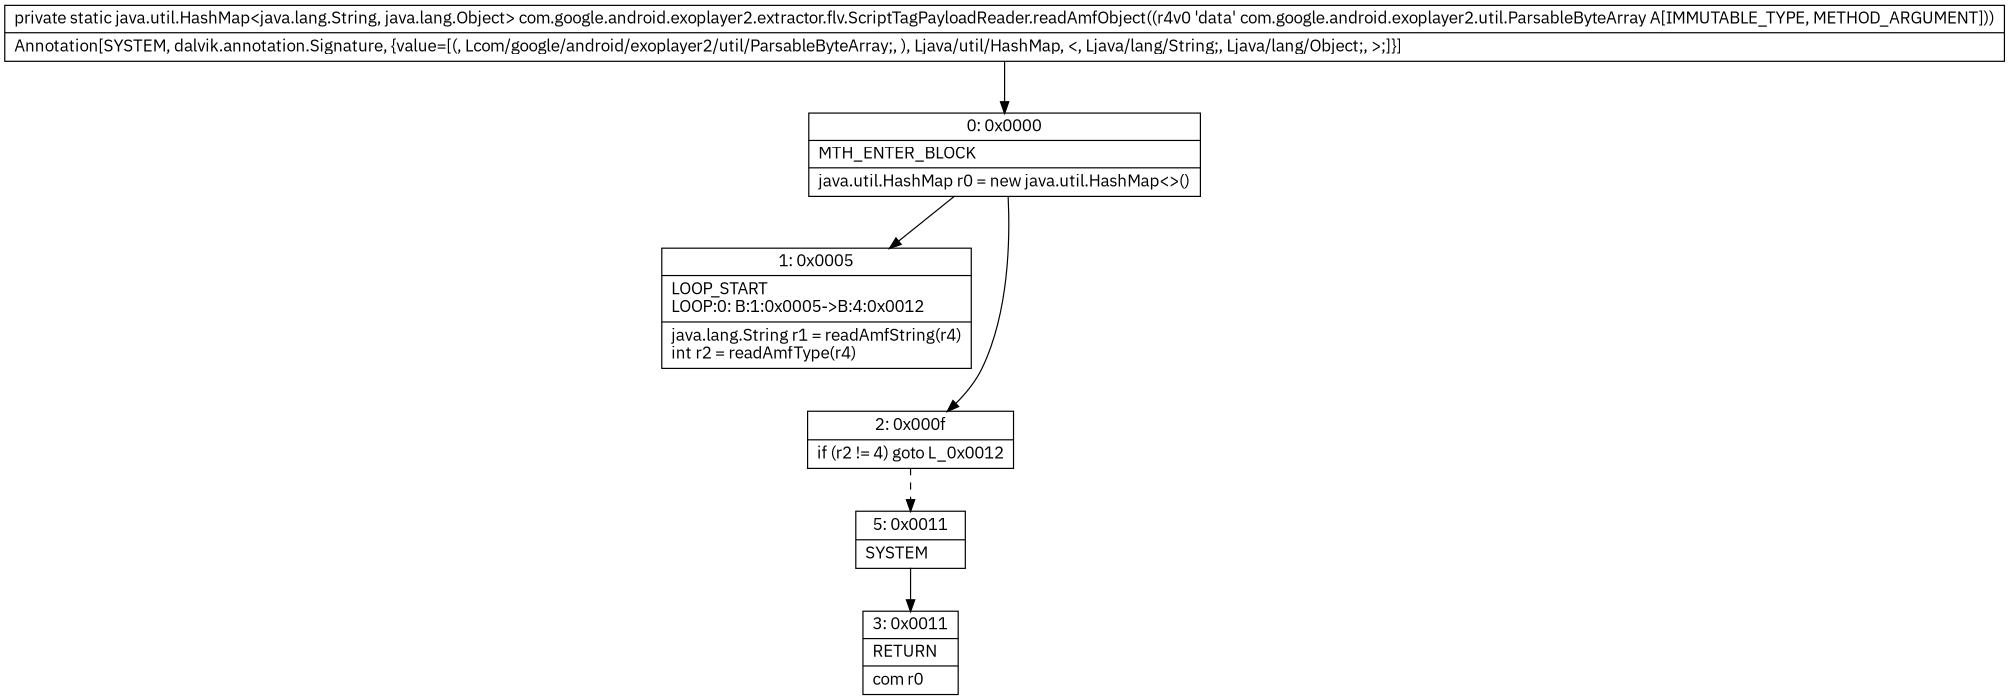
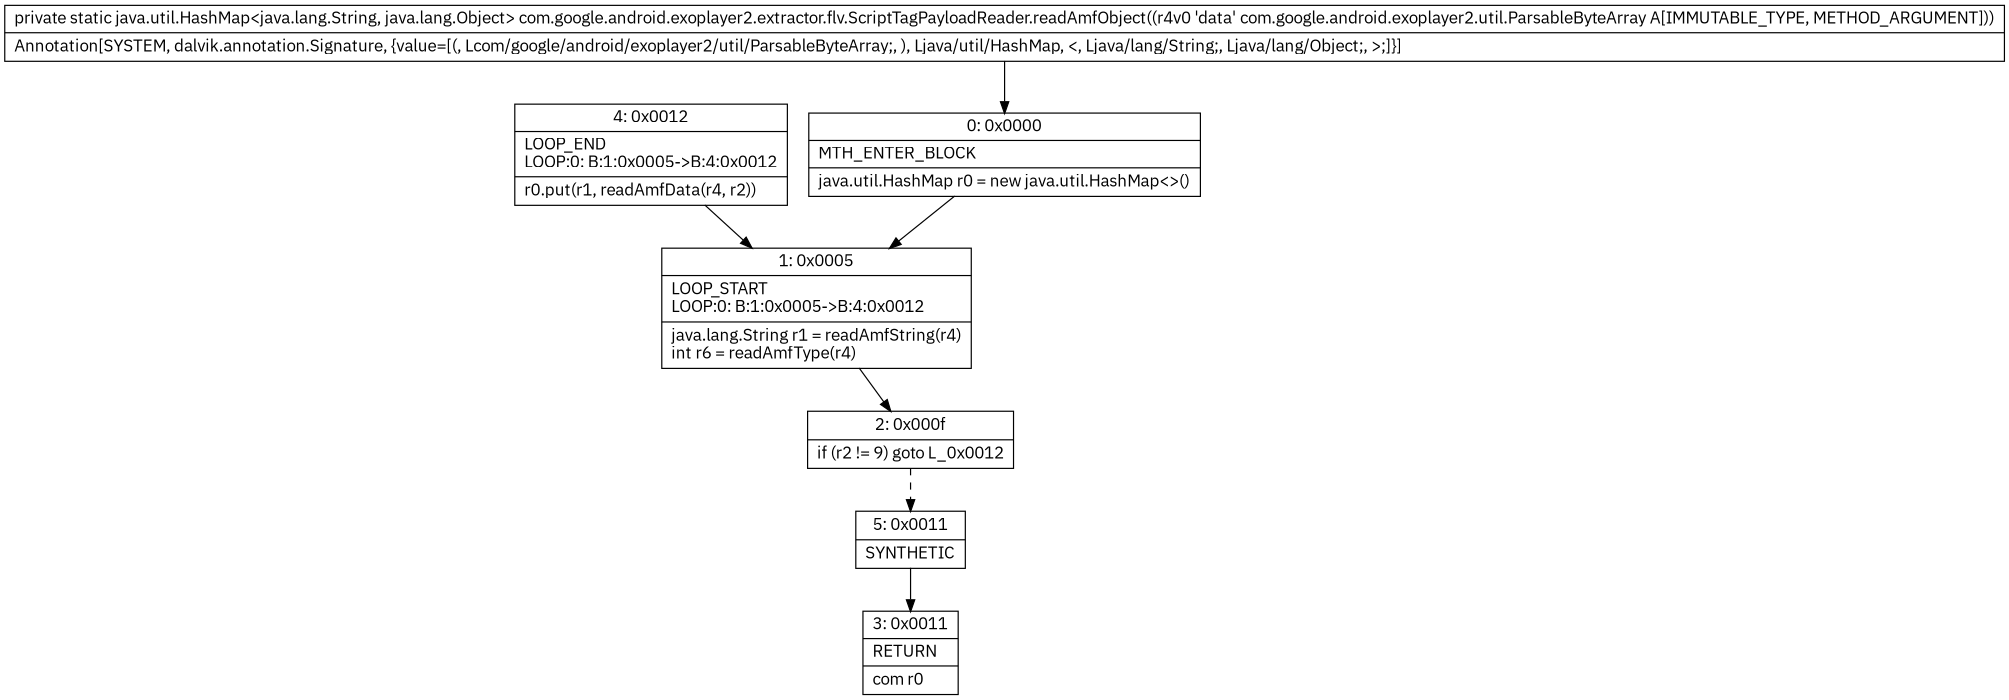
none -> (651, 155)
(1002, 305) -> (871, 385)
(764, 354) -> (764, 354)
(911, 453) -> (911, 453)
(897, 553) -> (911, 553)
